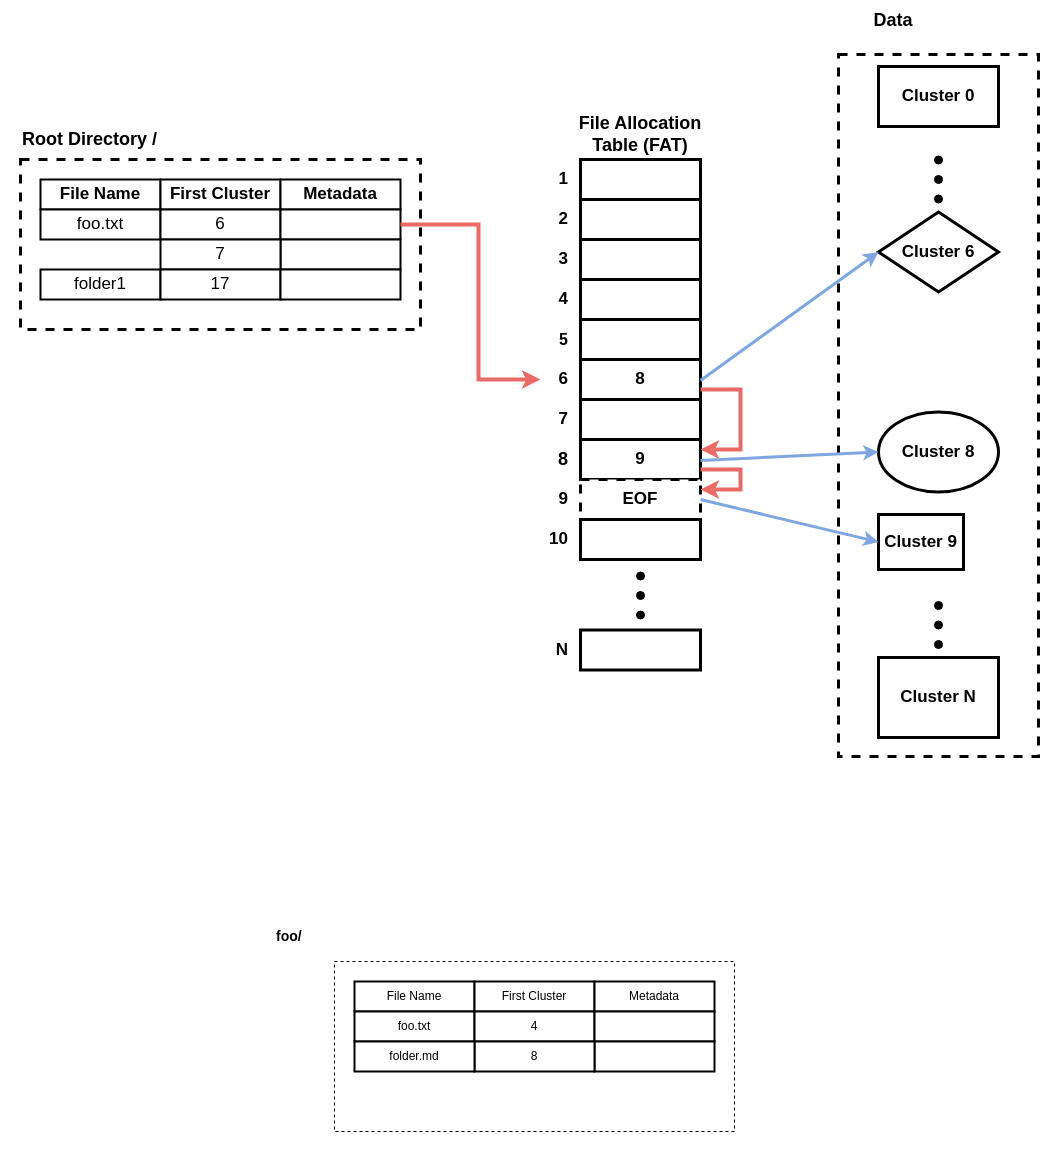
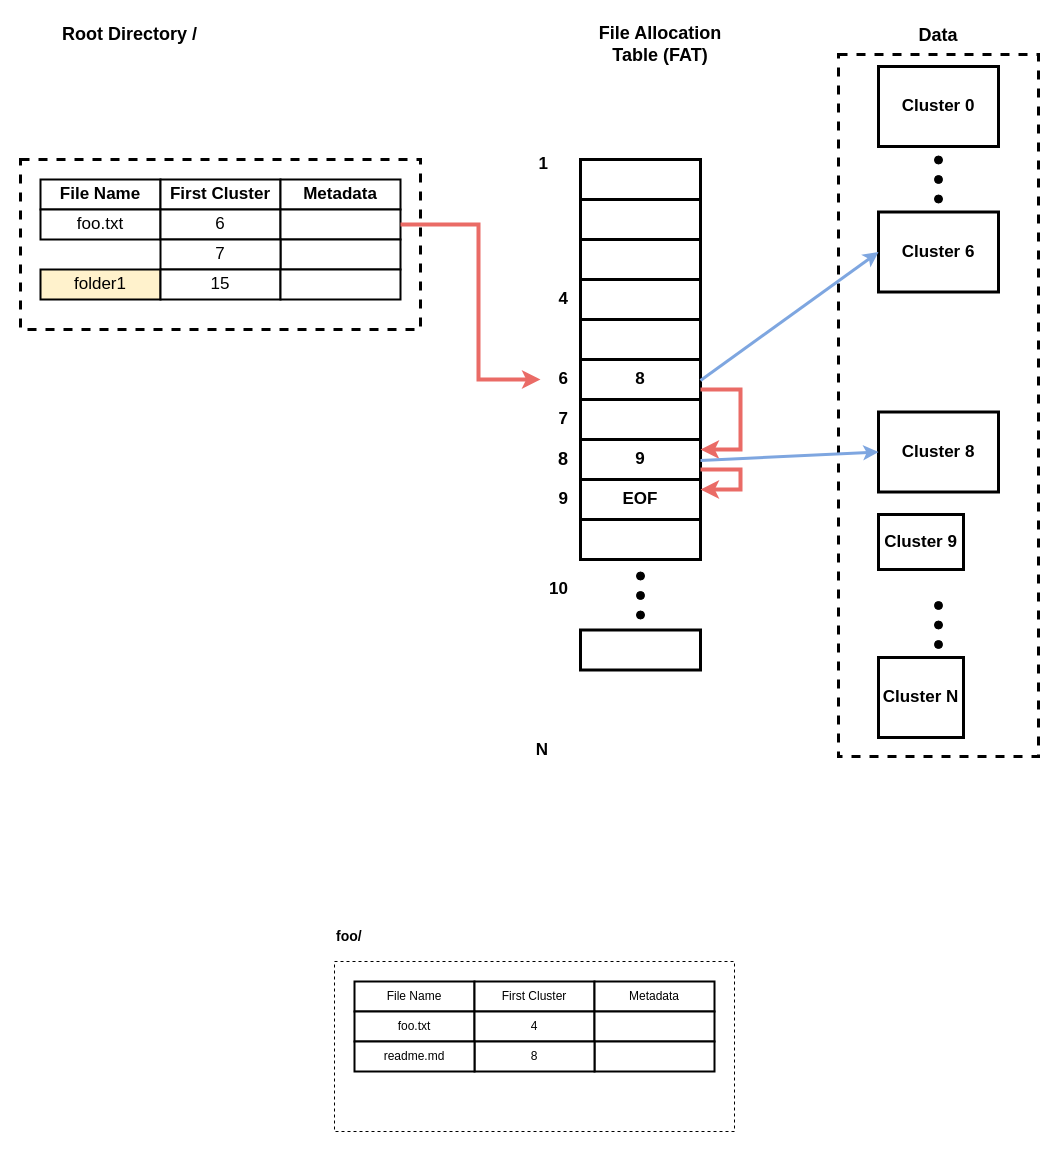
(894, 21) -> (939, 36)
(939, 97) -> (939, 107)
(641, 135) -> (661, 45)
(146, 140) -> (186, 35)
(556, 180) -> (536, 165)
(556, 220) -> none
(939, 252) -> (939, 252)
(556, 260) -> none
(101, 285) -> (101, 285)
(221, 285) -> (221, 285)
(556, 340) -> none
(939, 452) -> (939, 452)
(641, 500) -> (641, 500)
(785, 520) -> none
(556, 540) -> (556, 590)
(556, 650) -> (536, 750)
(939, 698) -> (921, 698)
(400, 937) -> (460, 937)
(415, 1057) -> (415, 1057)
